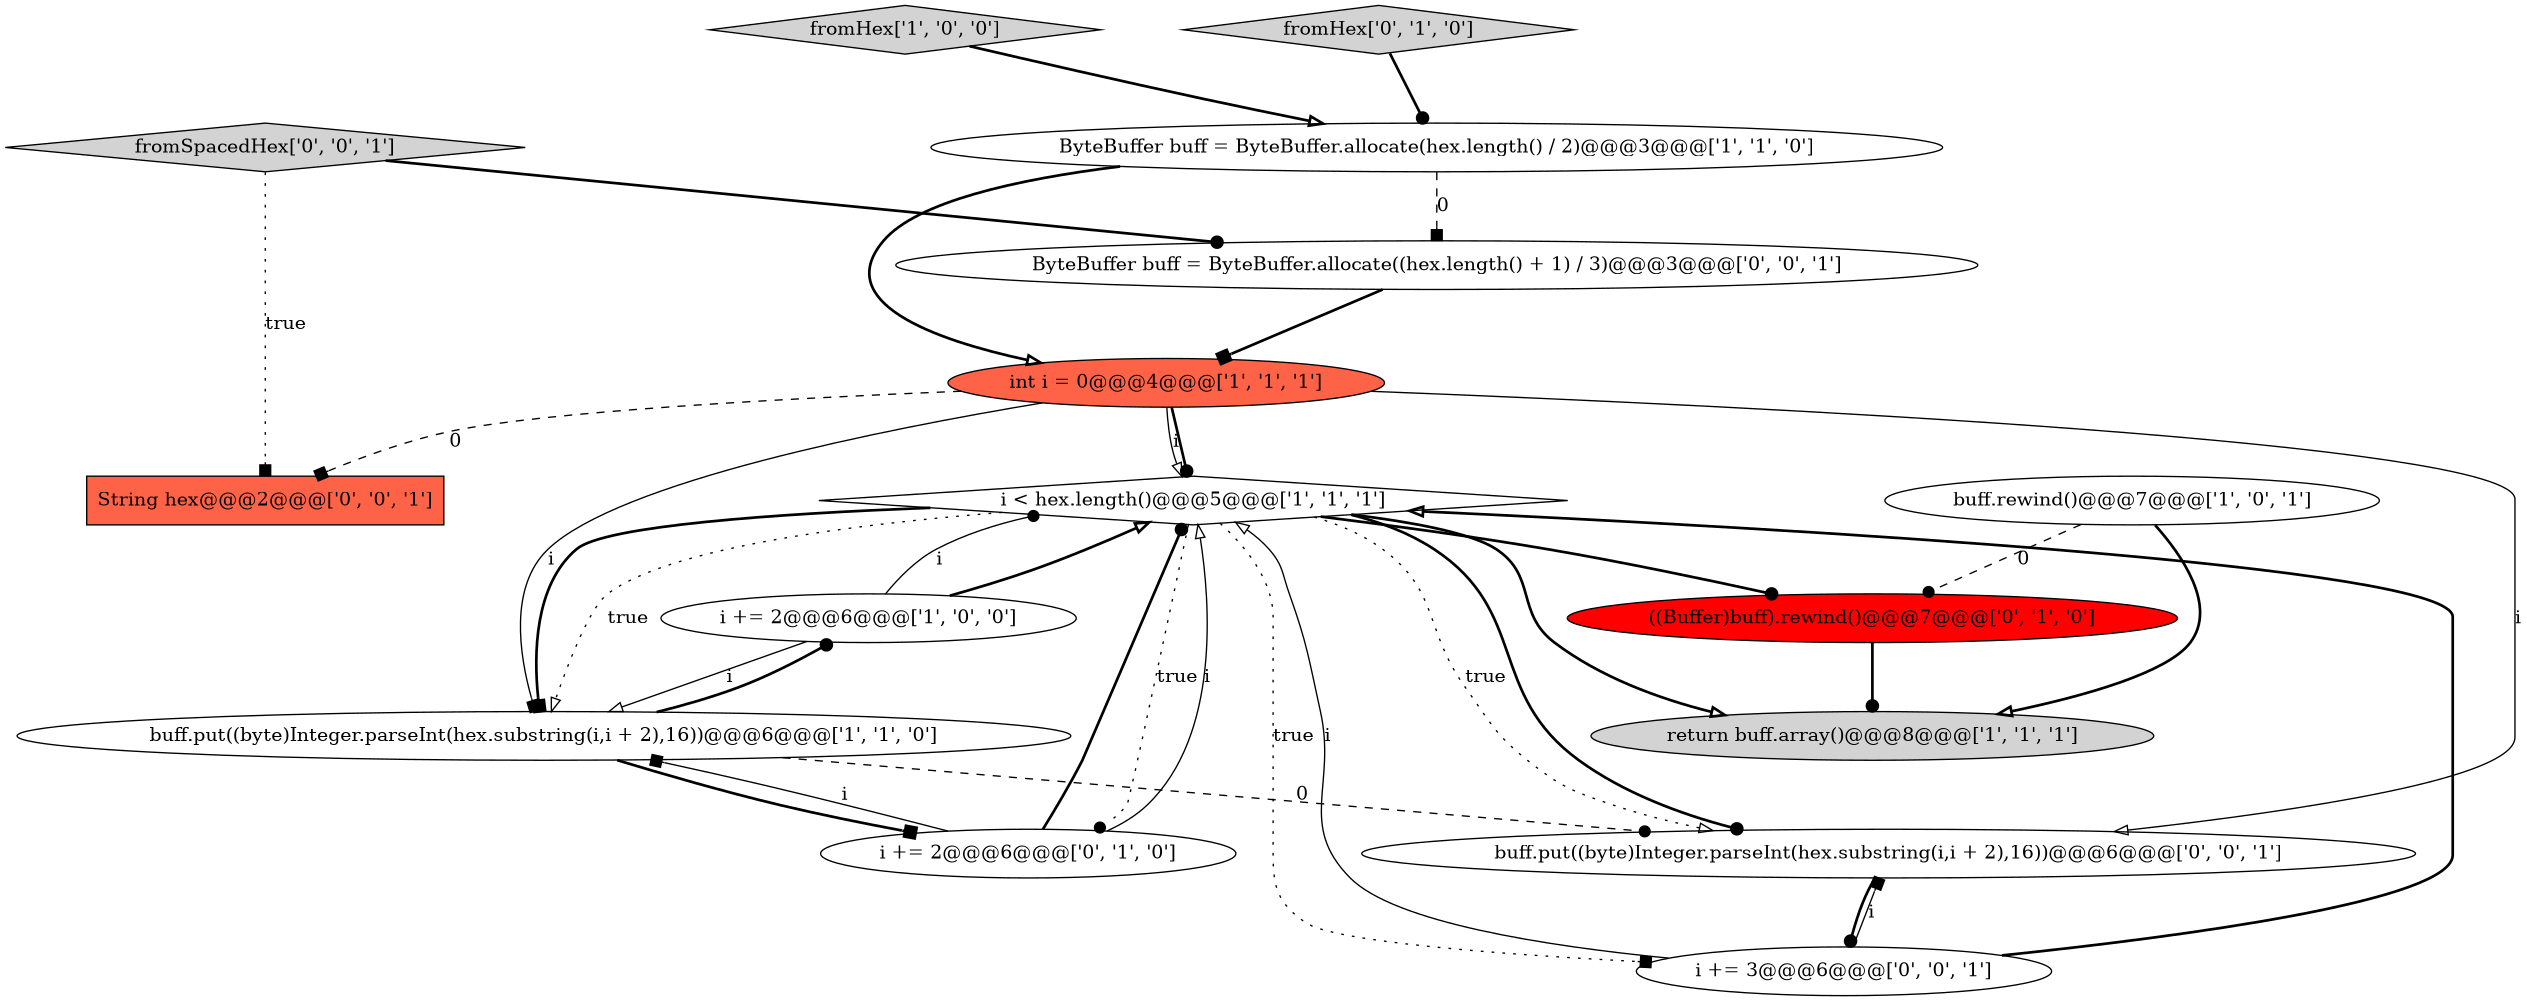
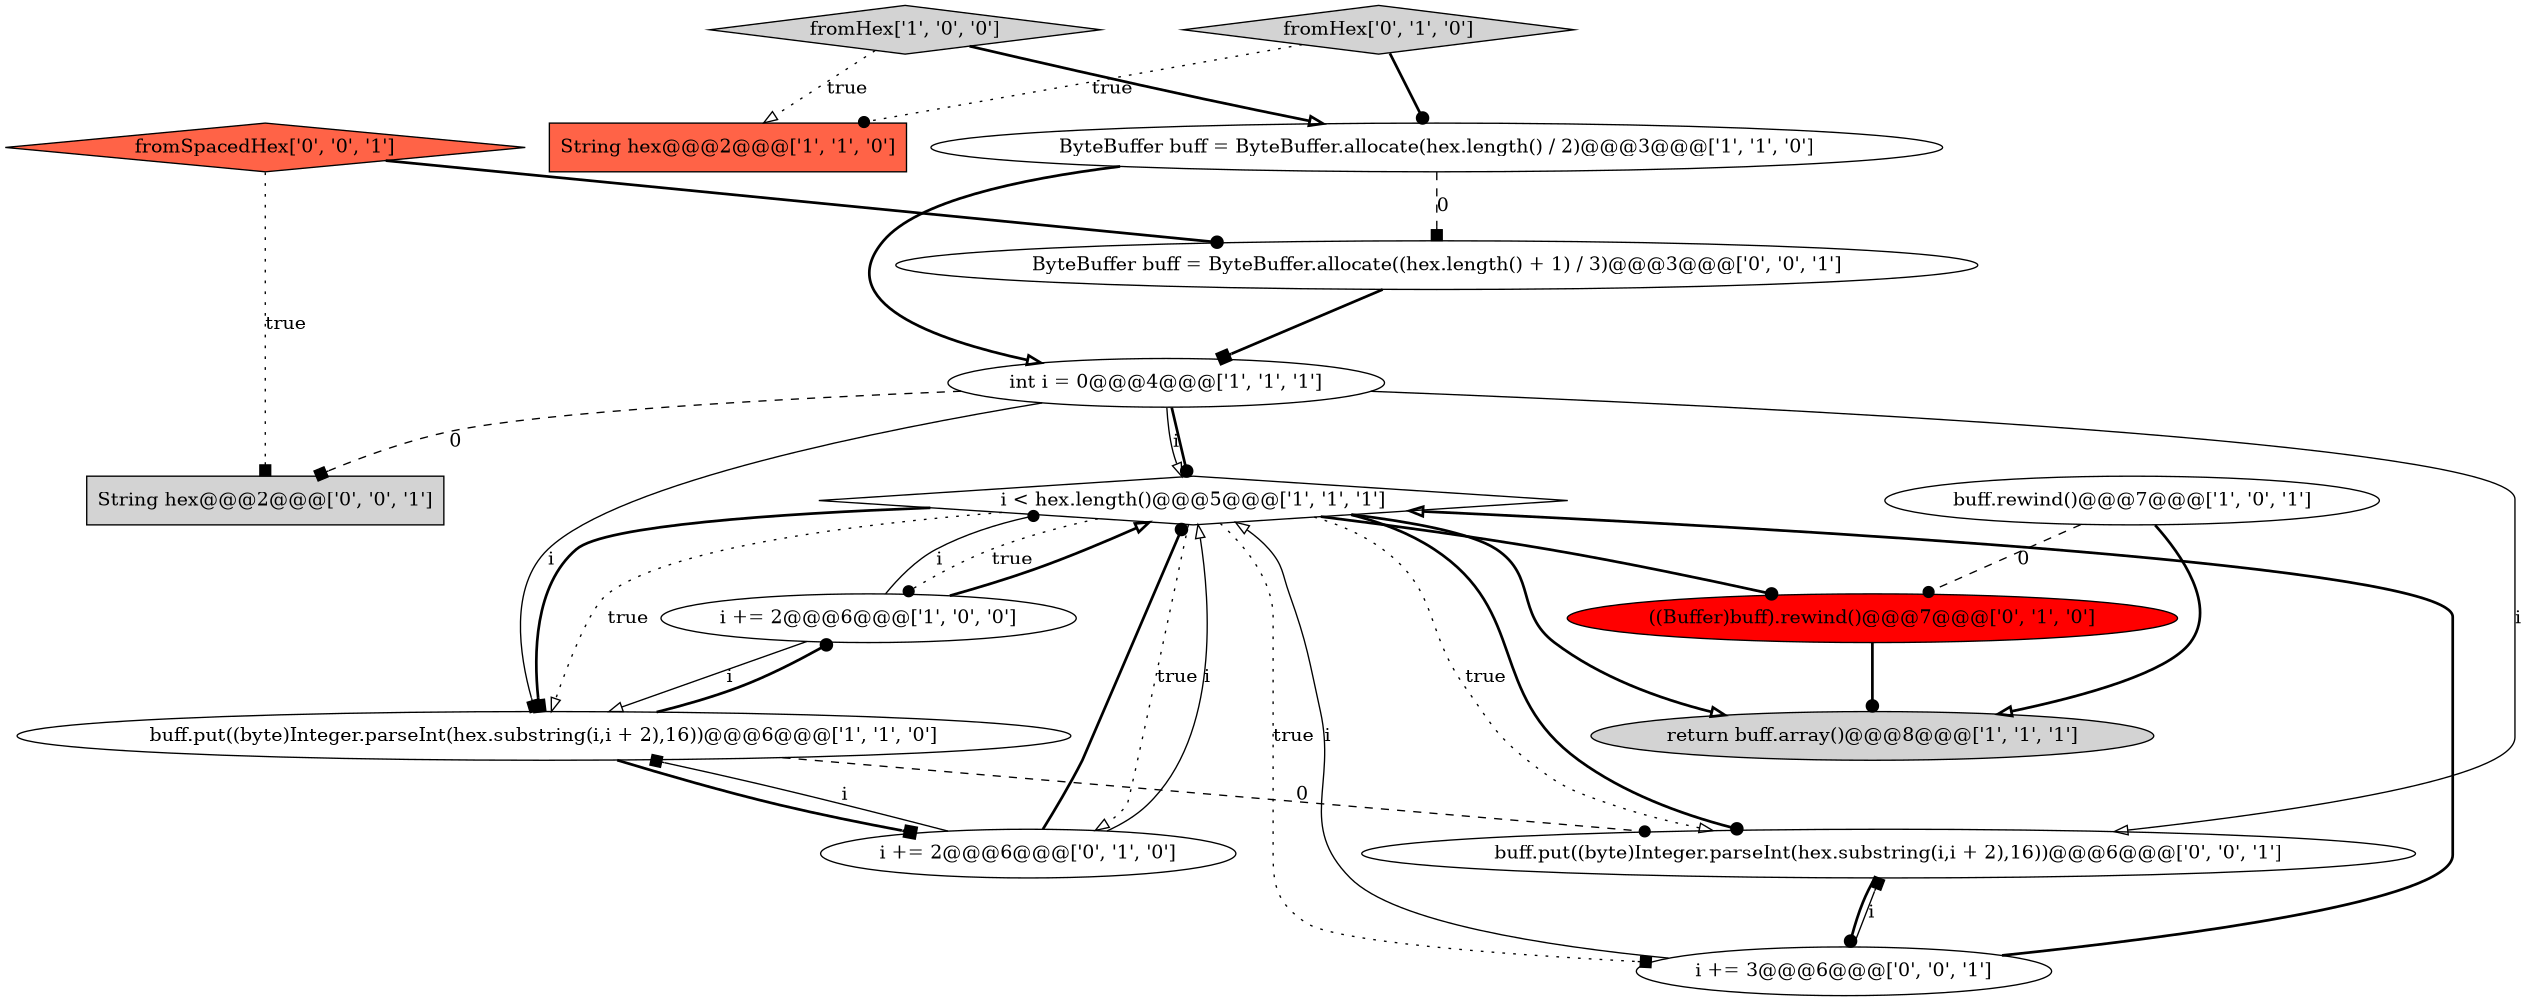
(265, 147) -> (265, 147)
none -> (728, 147)
(1166, 383) -> (1166, 383)
(265, 501) -> (265, 501)
none -> (1002, 545)
(1156, 678) -> (1156, 678)
